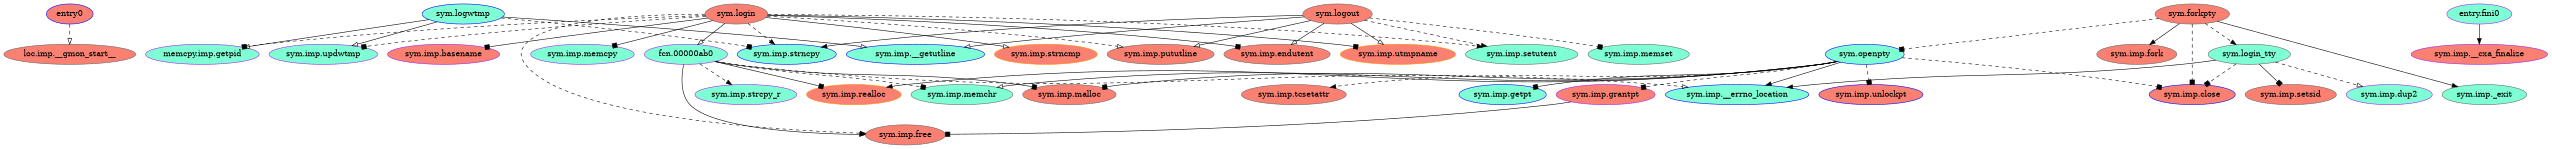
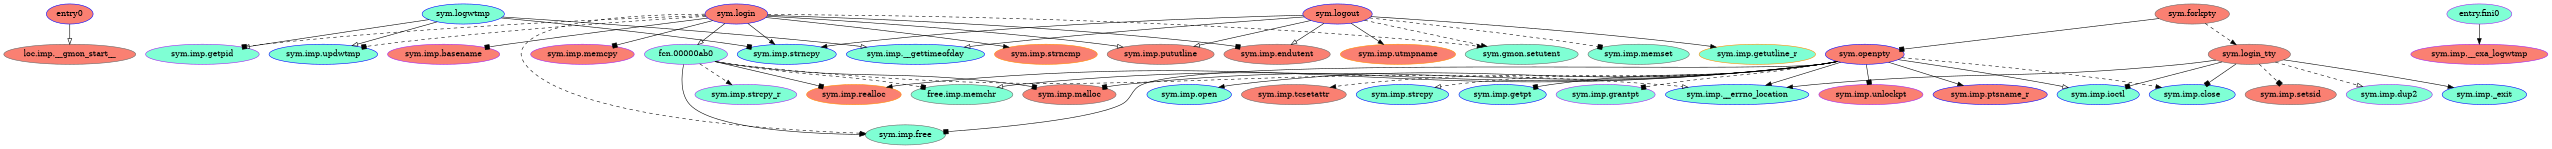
(736, 14) -> (736, 14)
(1338, 14) -> (1338, 14)
(1031, 23) -> none
(942, 28) -> (942, 28)
(70, 31) -> (70, 31)
(885, 31) -> (885, 31)
(636, 32) -> (636, 32)
(759, 32) -> (759, 32)
(1365, 32) -> (1365, 32)
(2032, 34) -> (2032, 34)
(2192, 51) -> none
(2335, 53) -> (2366, 72)
(202, 54) -> (202, 54)
(323, 54) -> (323, 54)
(582, 54) -> (582, 54)
(915, 54) -> (915, 54)
(1522, 54) -> (1522, 54)
none -> (1757, 54)
(1865, 54) -> (1865, 54)
(2137, 54) -> none
(2249, 54) -> (2249, 54)
(2479, 54) -> (2479, 54)
(2029, 70) -> (2029, 70)
(1867, 72) -> (1867, 72)
(2268, 72) -> (2268, 72)
(2223, 73) -> (2223, 73)
(962, 95) -> (962, 95)
none -> (1189, 95)
none -> (1402, 95)
(1606, 95) -> (1606, 95)
(1871, 95) -> (1871, 95)
none -> (1990, 95)
none -> (2098, 95)
(2192, 95) -> (2192, 95)
(2484, 95) -> (2484, 95)
(1262, 126) -> (1387, 68)
(905, 135) -> (905, 135)
